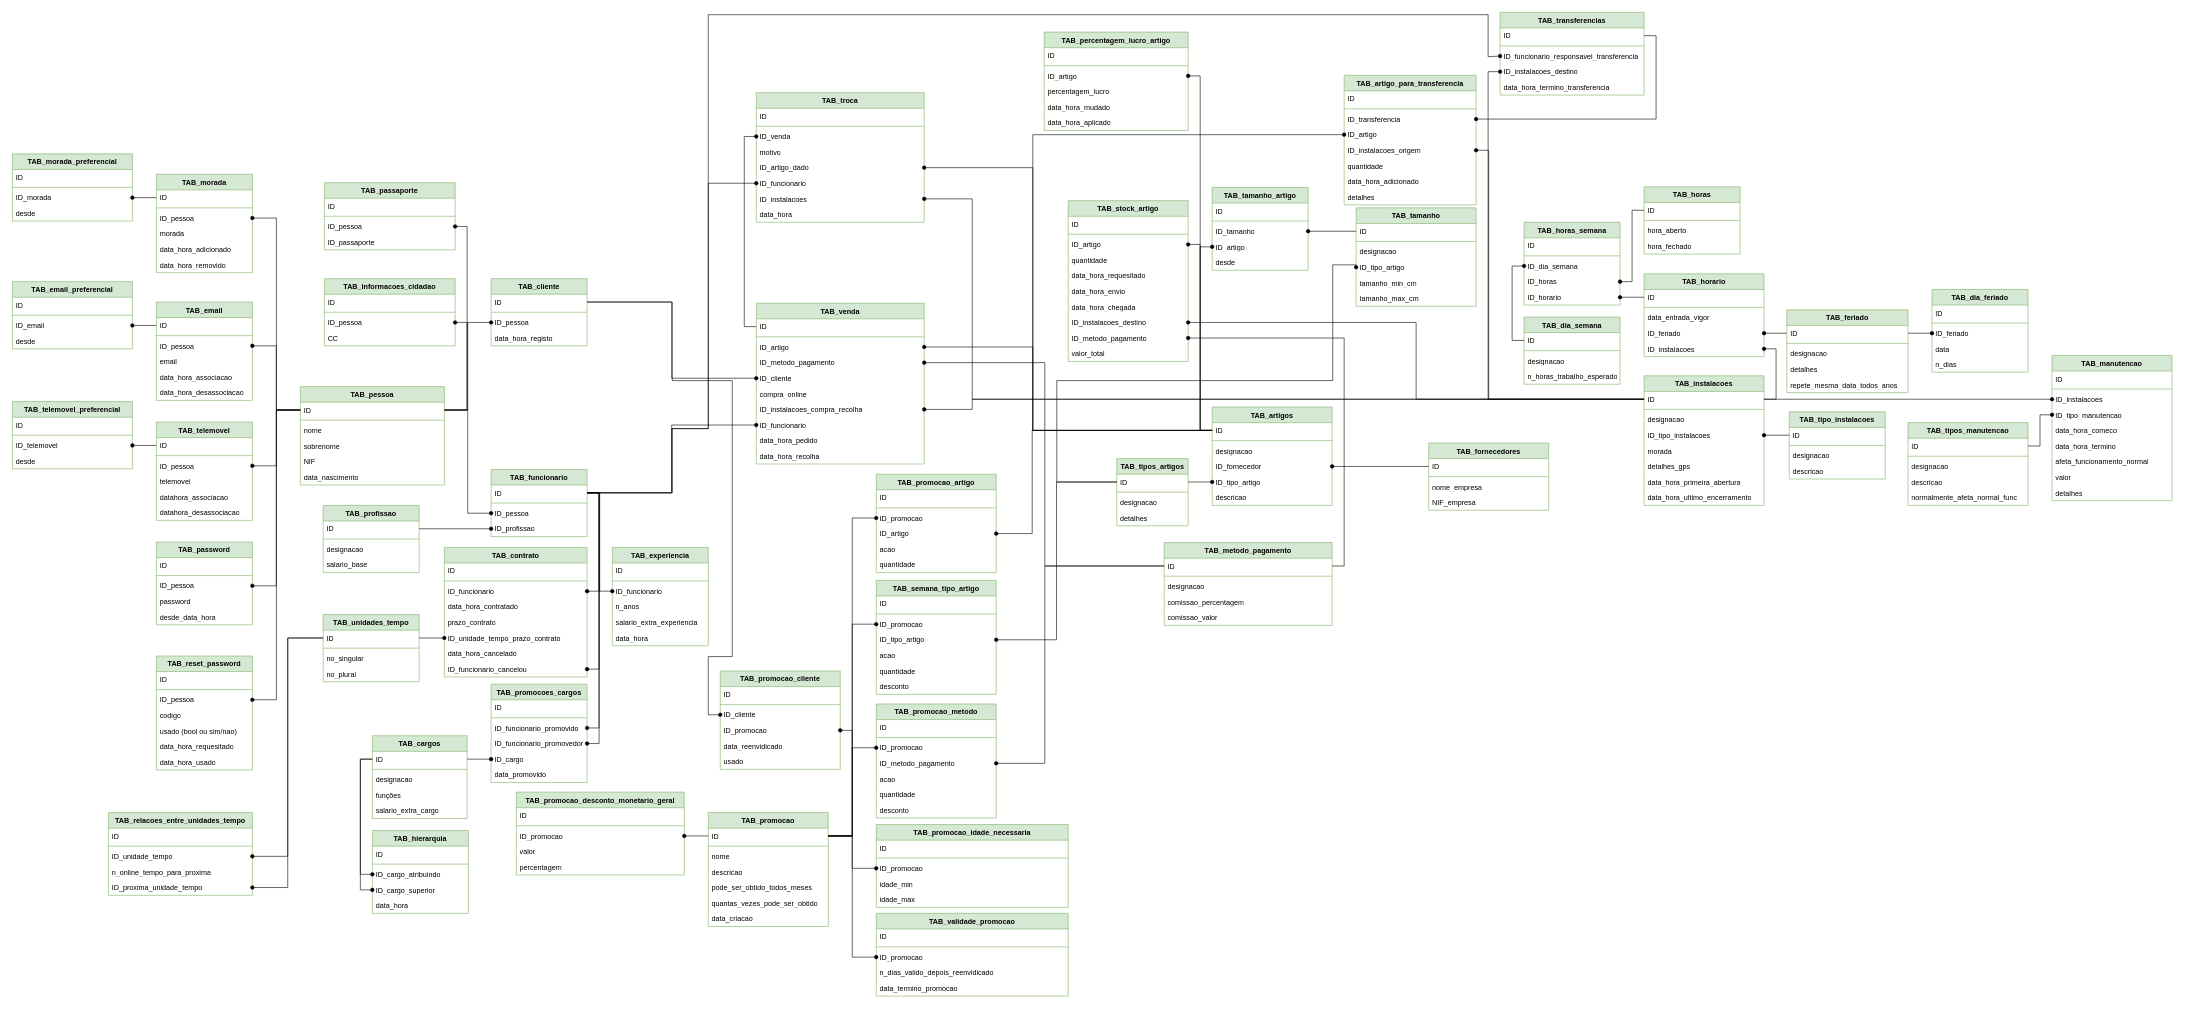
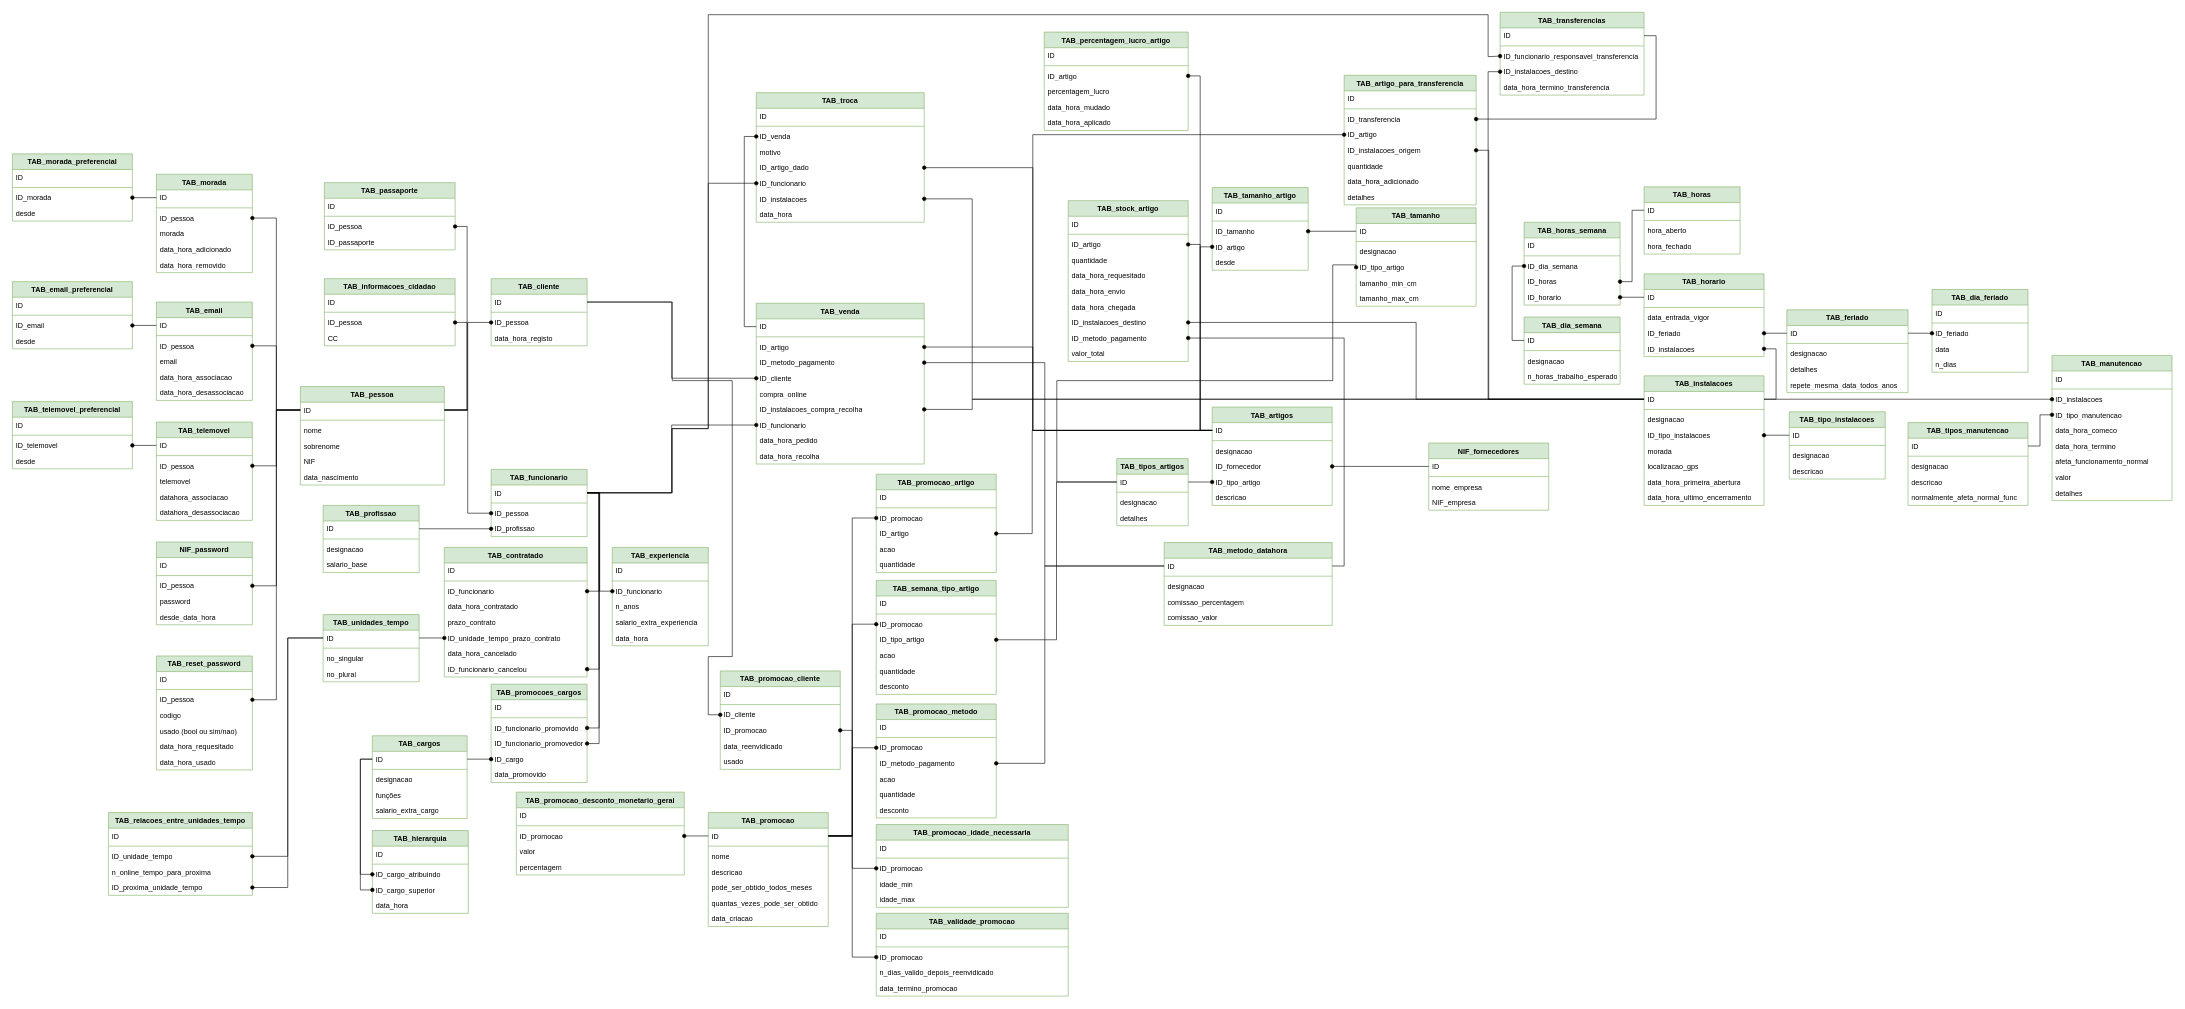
(1489, 452) -> (1489, 452)
(1671, 467) -> (1675, 467)
(204, 551) -> (204, 551)
(1248, 551) -> (1248, 551)
(516, 556) -> (516, 556)
